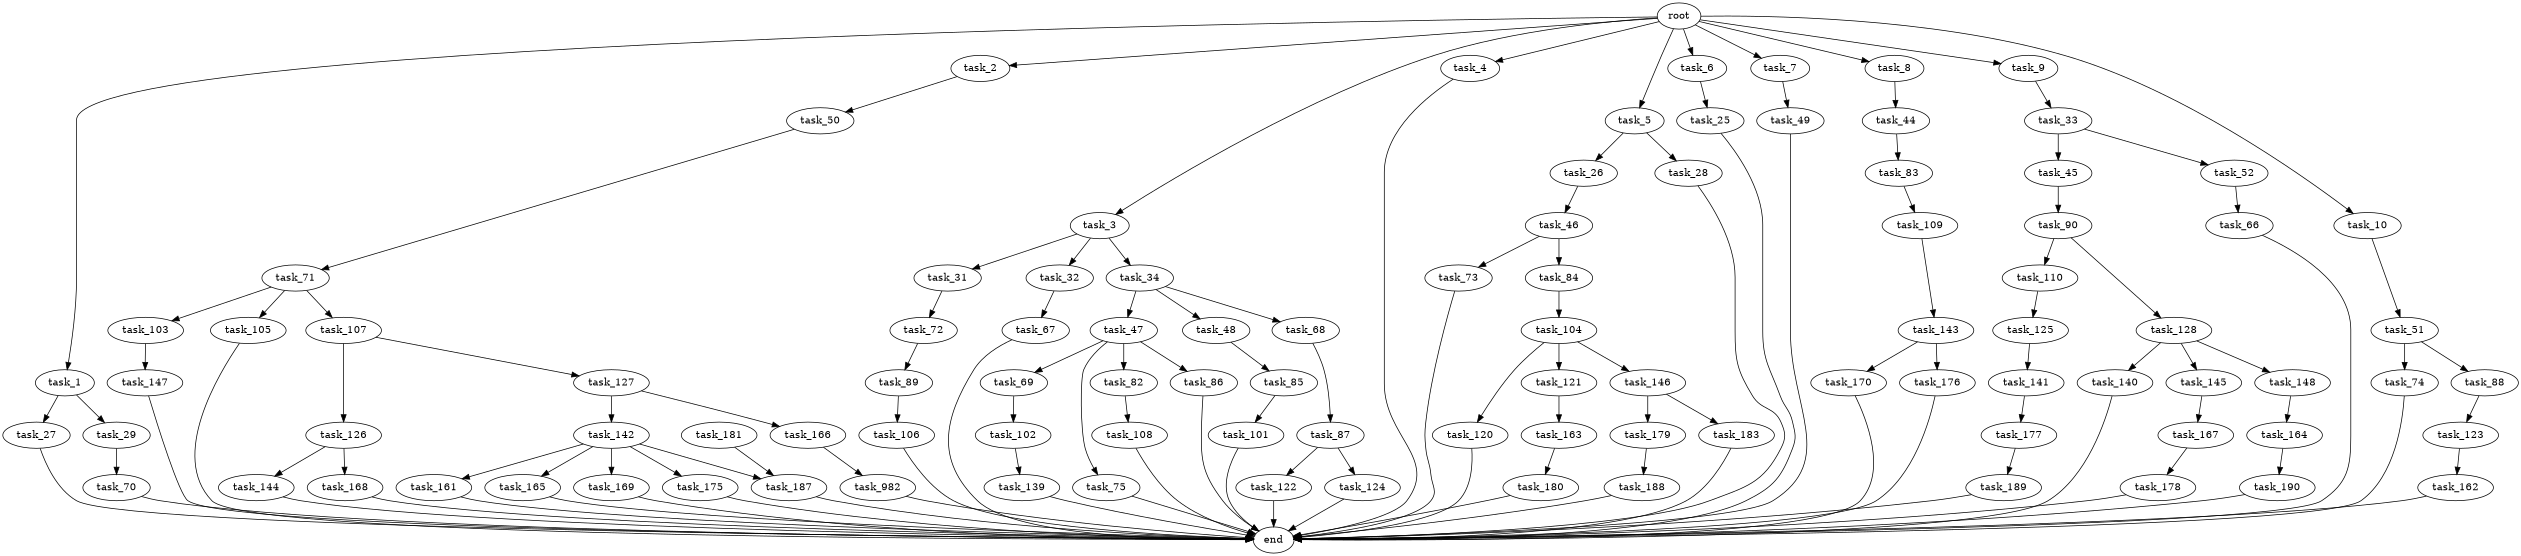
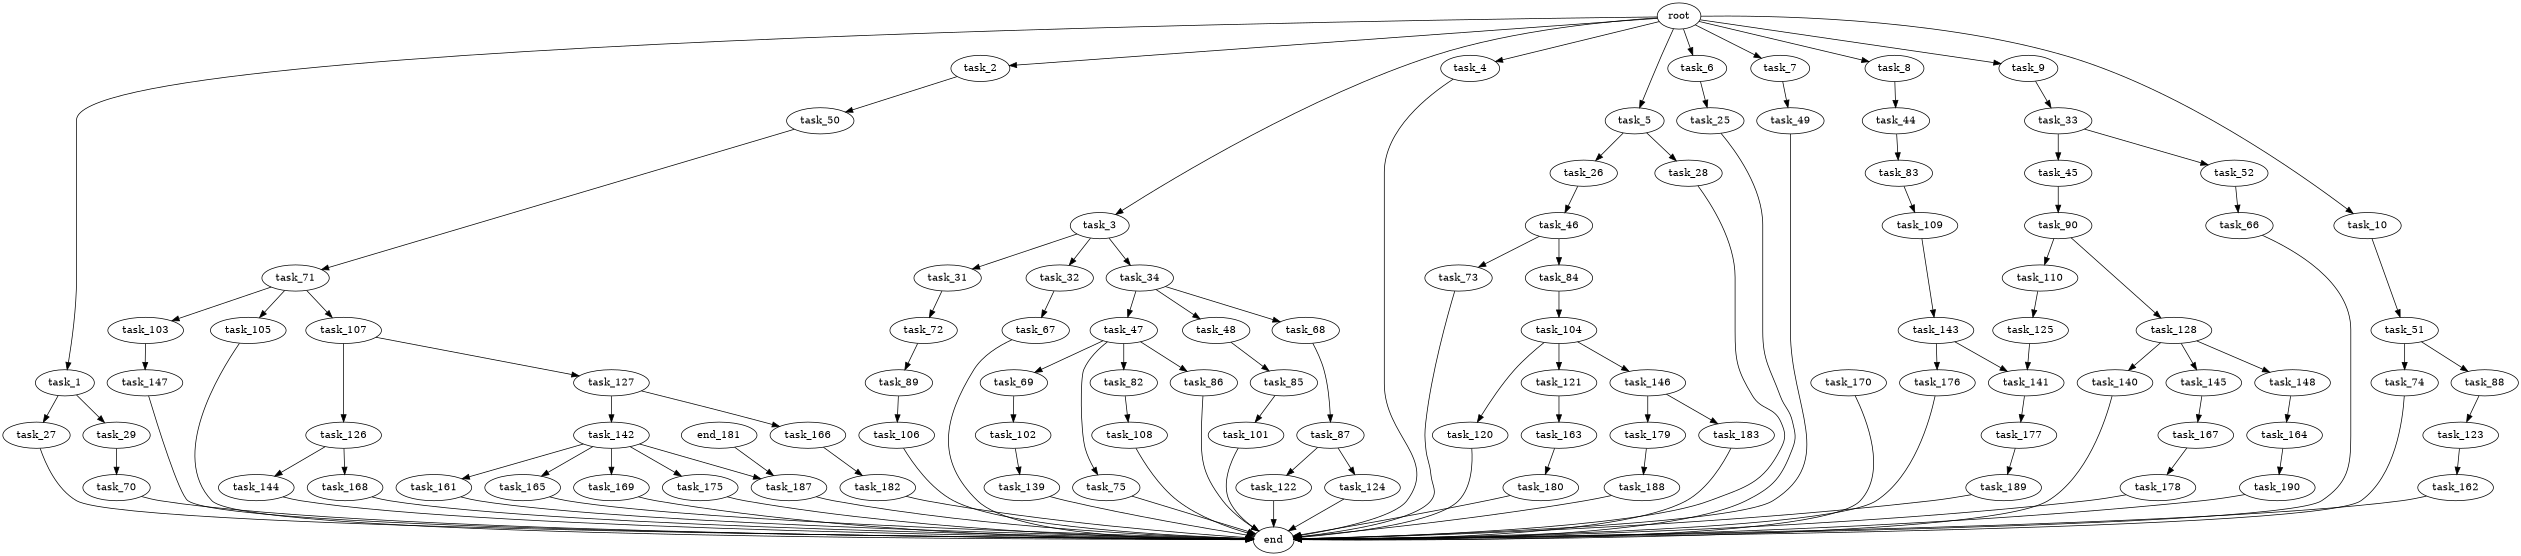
(1895, 355) -> (1978, 355)
(719, 435) -> (719, 435)
(878, 488) -> (878, 488)
